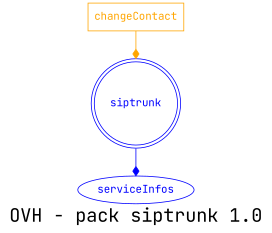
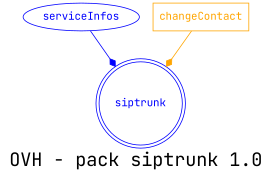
(136, 157) -> (100, 45)
